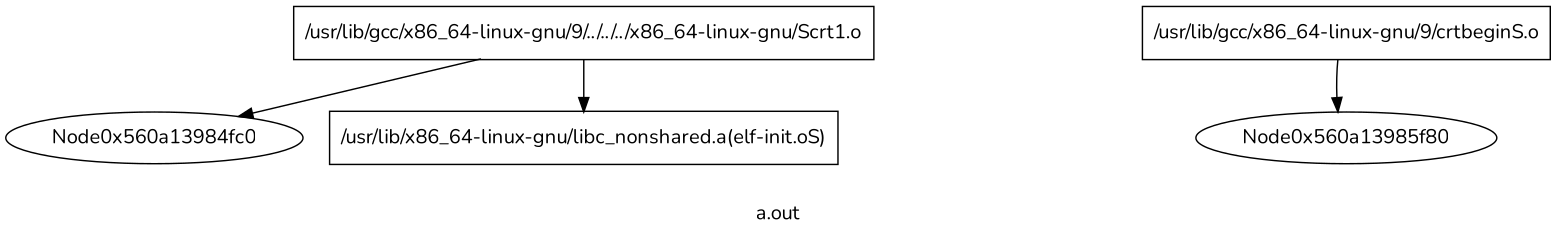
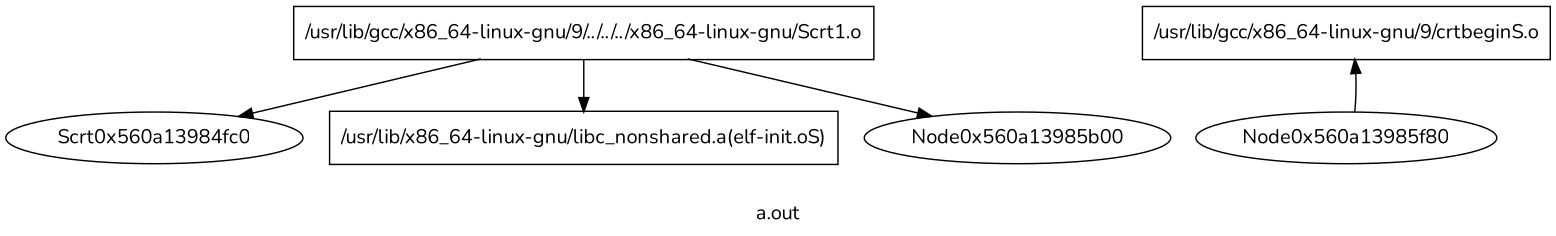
(1337, 78) -> (1356, 93)
(154, 138) -> (154, 138)
none -> (1017, 138)
